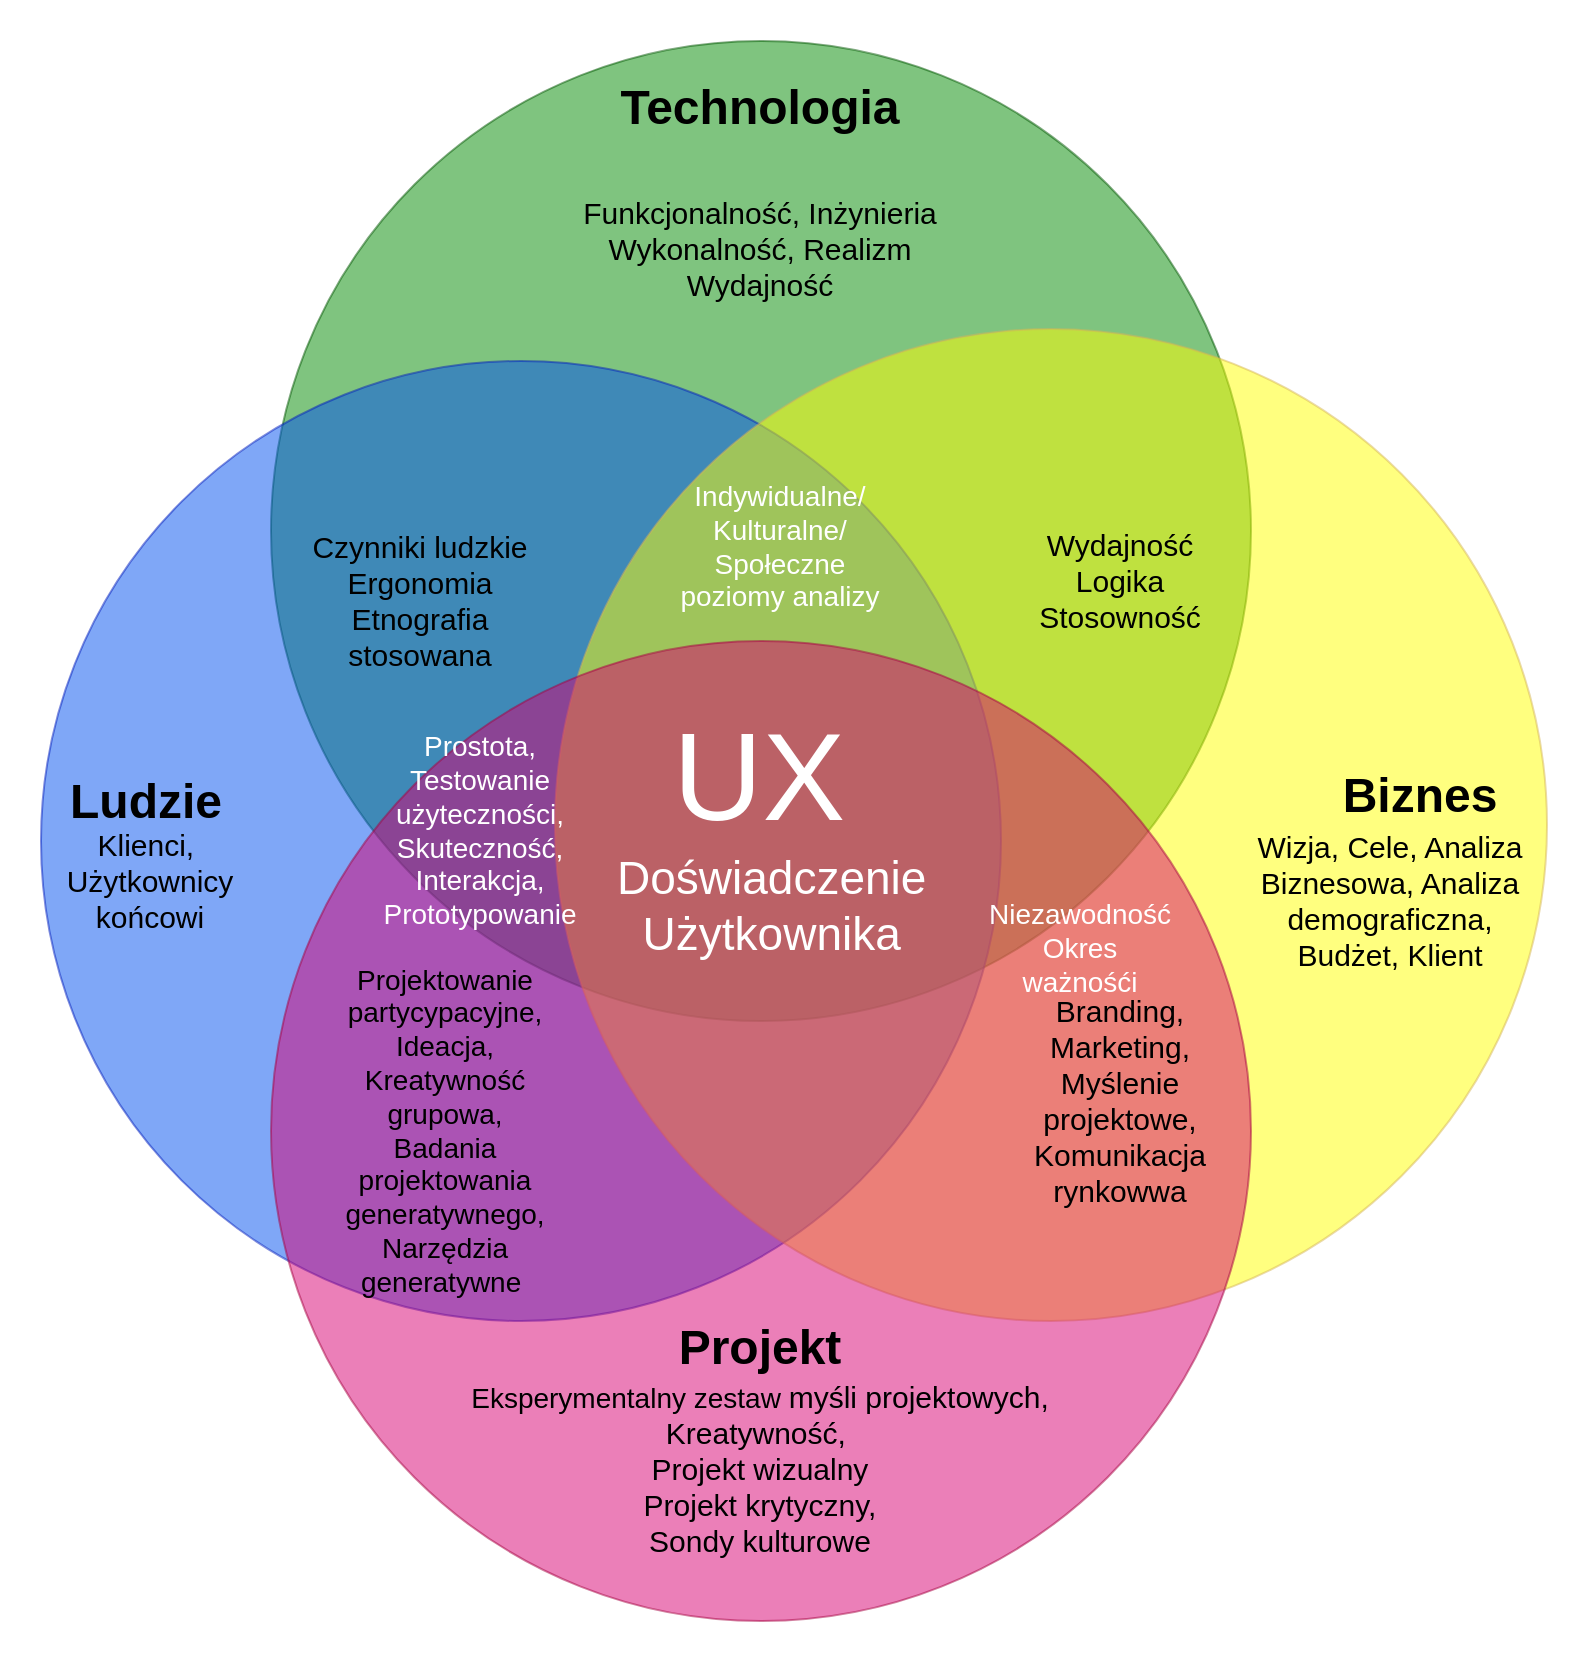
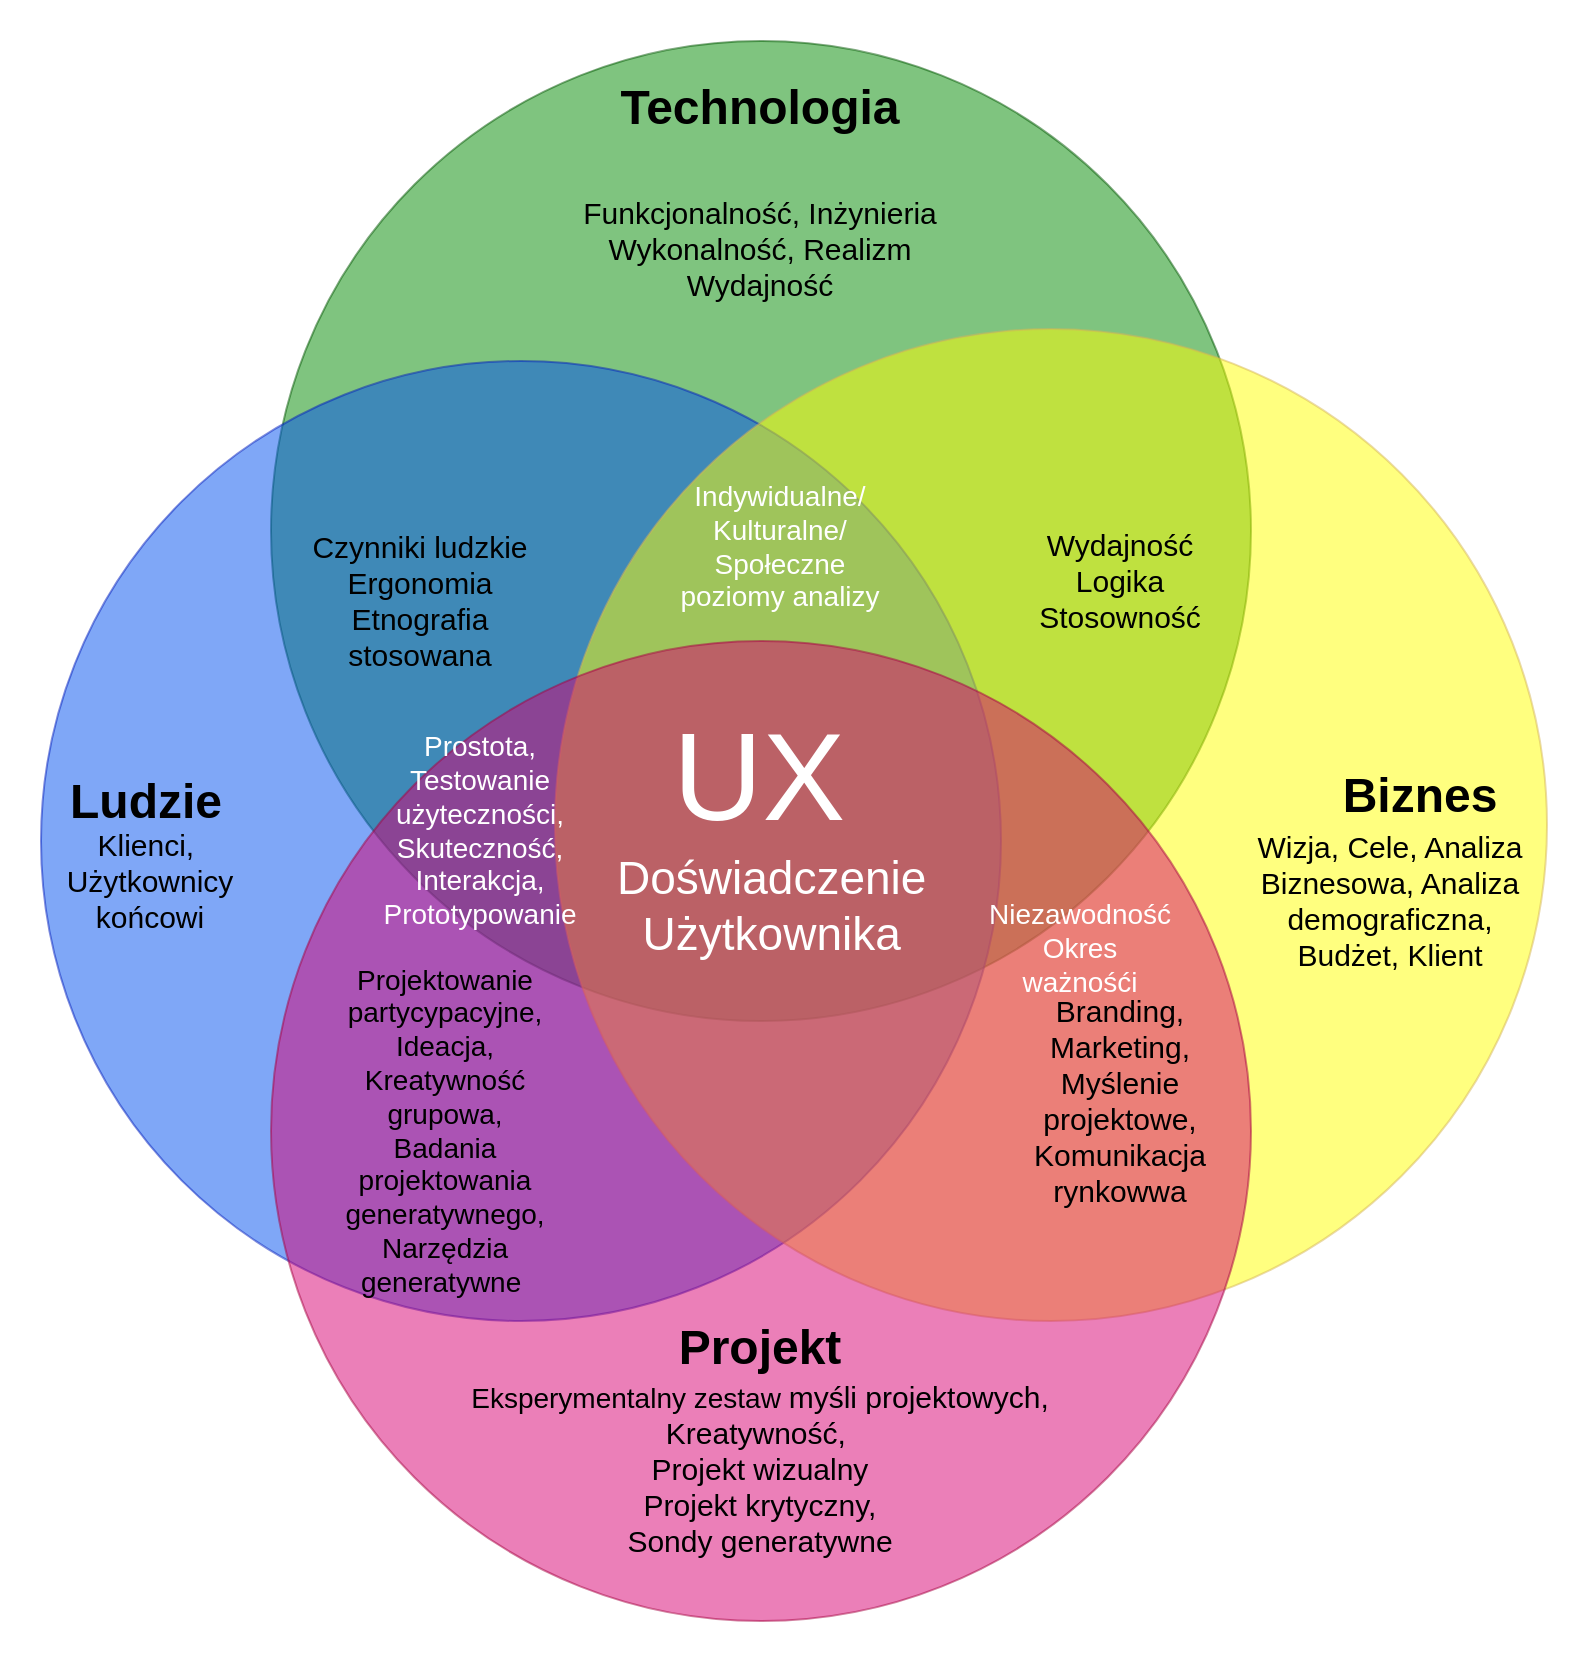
(761, 1444) -> (761, 1444)
